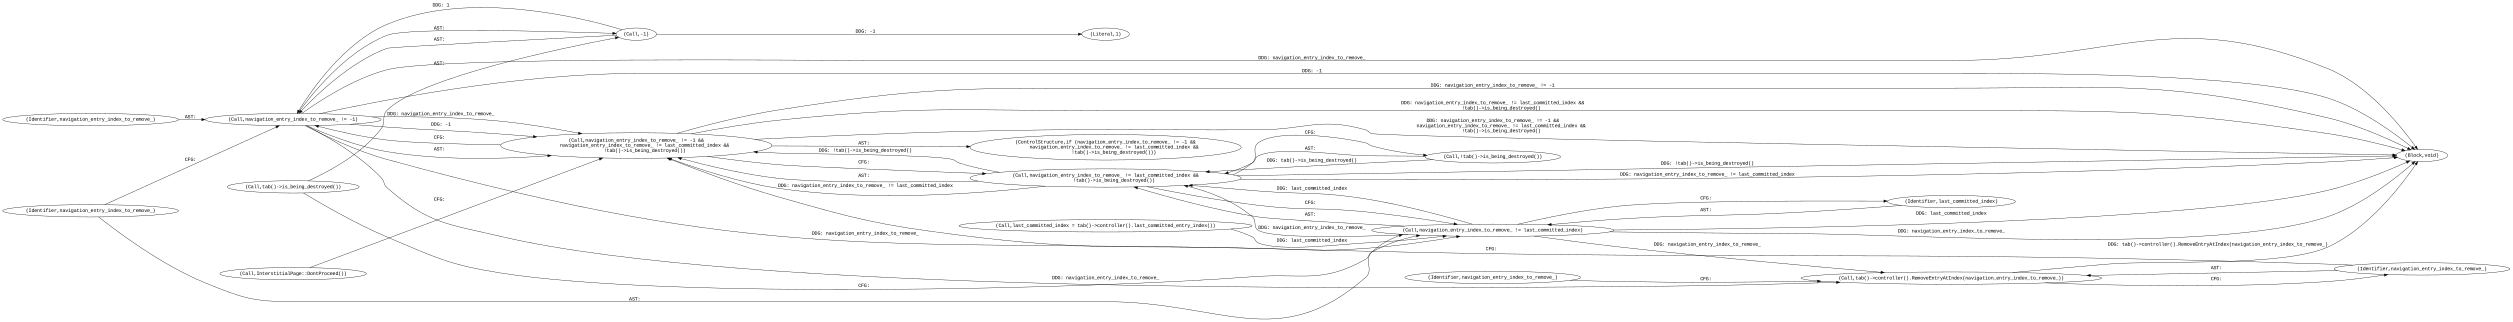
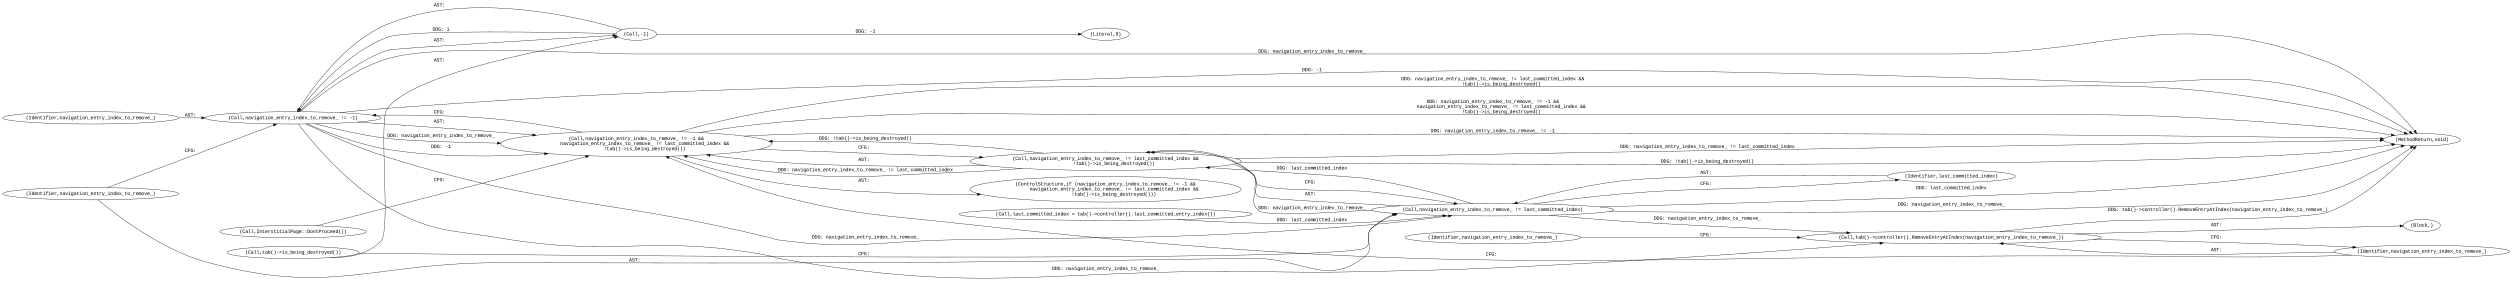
(1106, 34) -> (1106, 34)
(2422, 155) -> (2422, 140)
(1493, 157) -> none
none -> (2422, 226)
